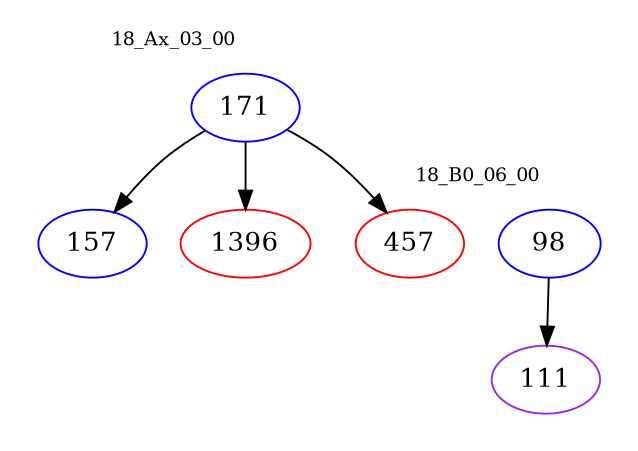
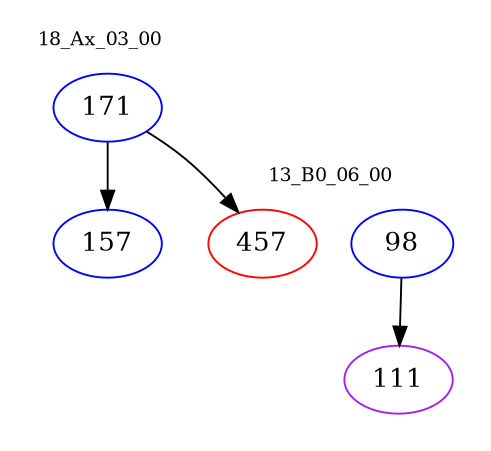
(478, 177) -> (331, 177)
(246, 244) -> none
